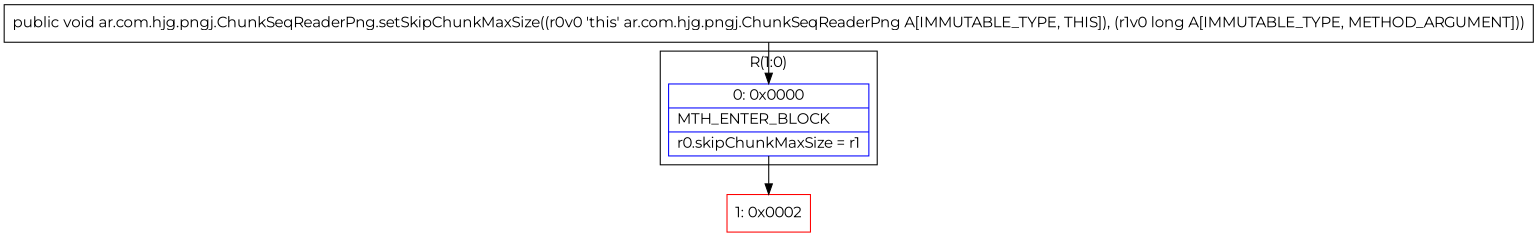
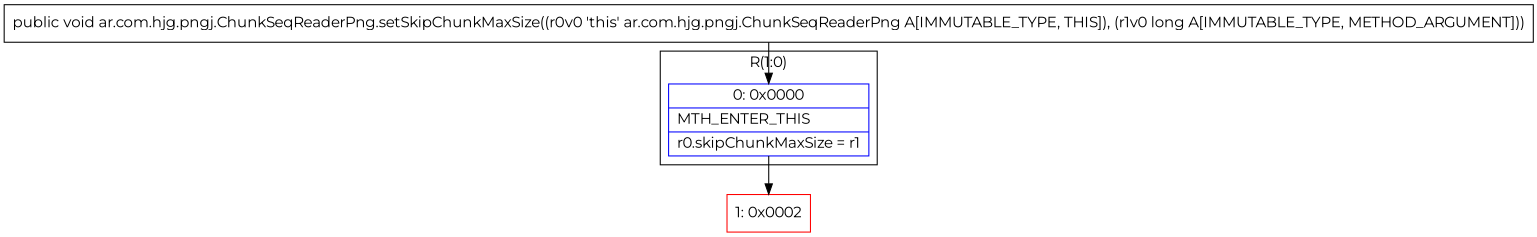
(754, 119) -> (744, 119)
